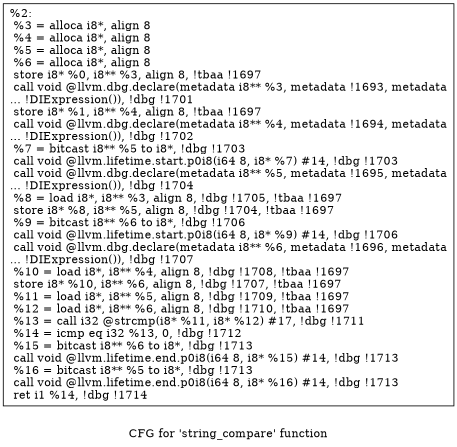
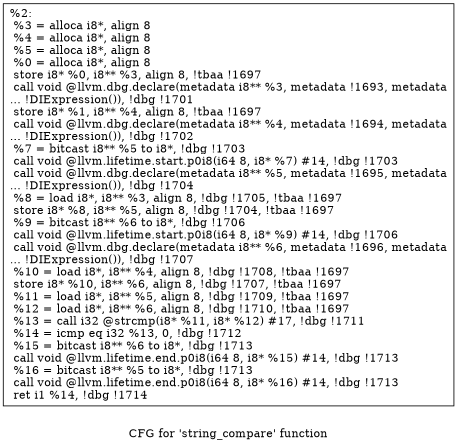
(80, 63) -> (80, 63)
